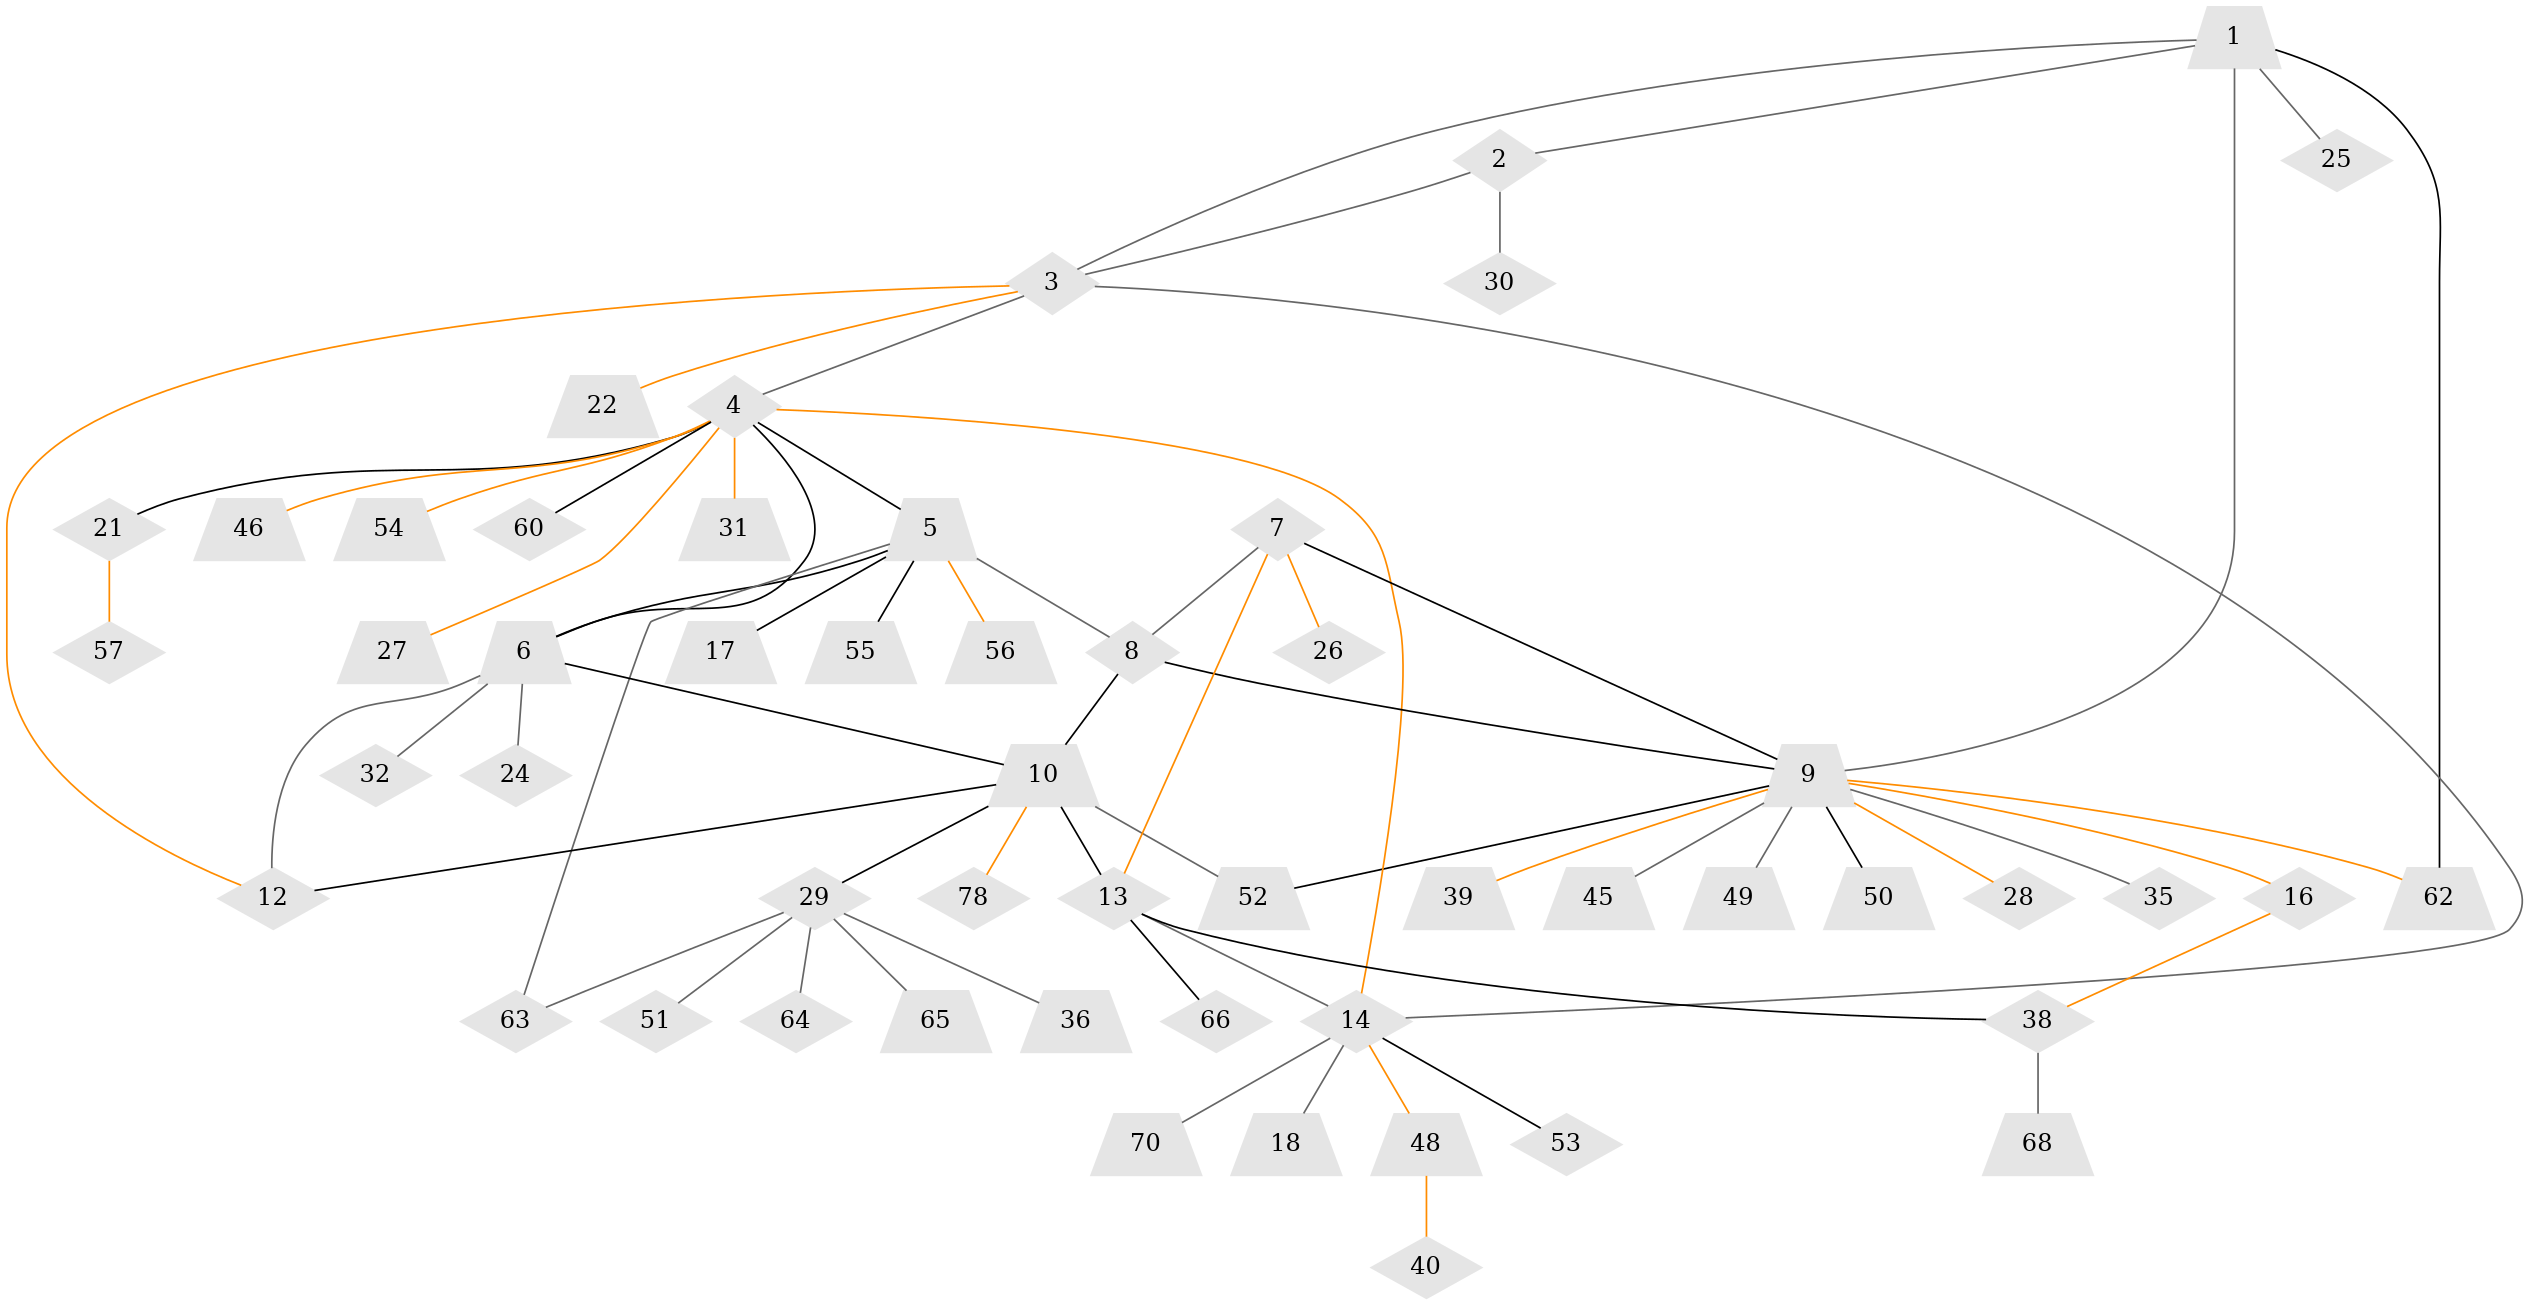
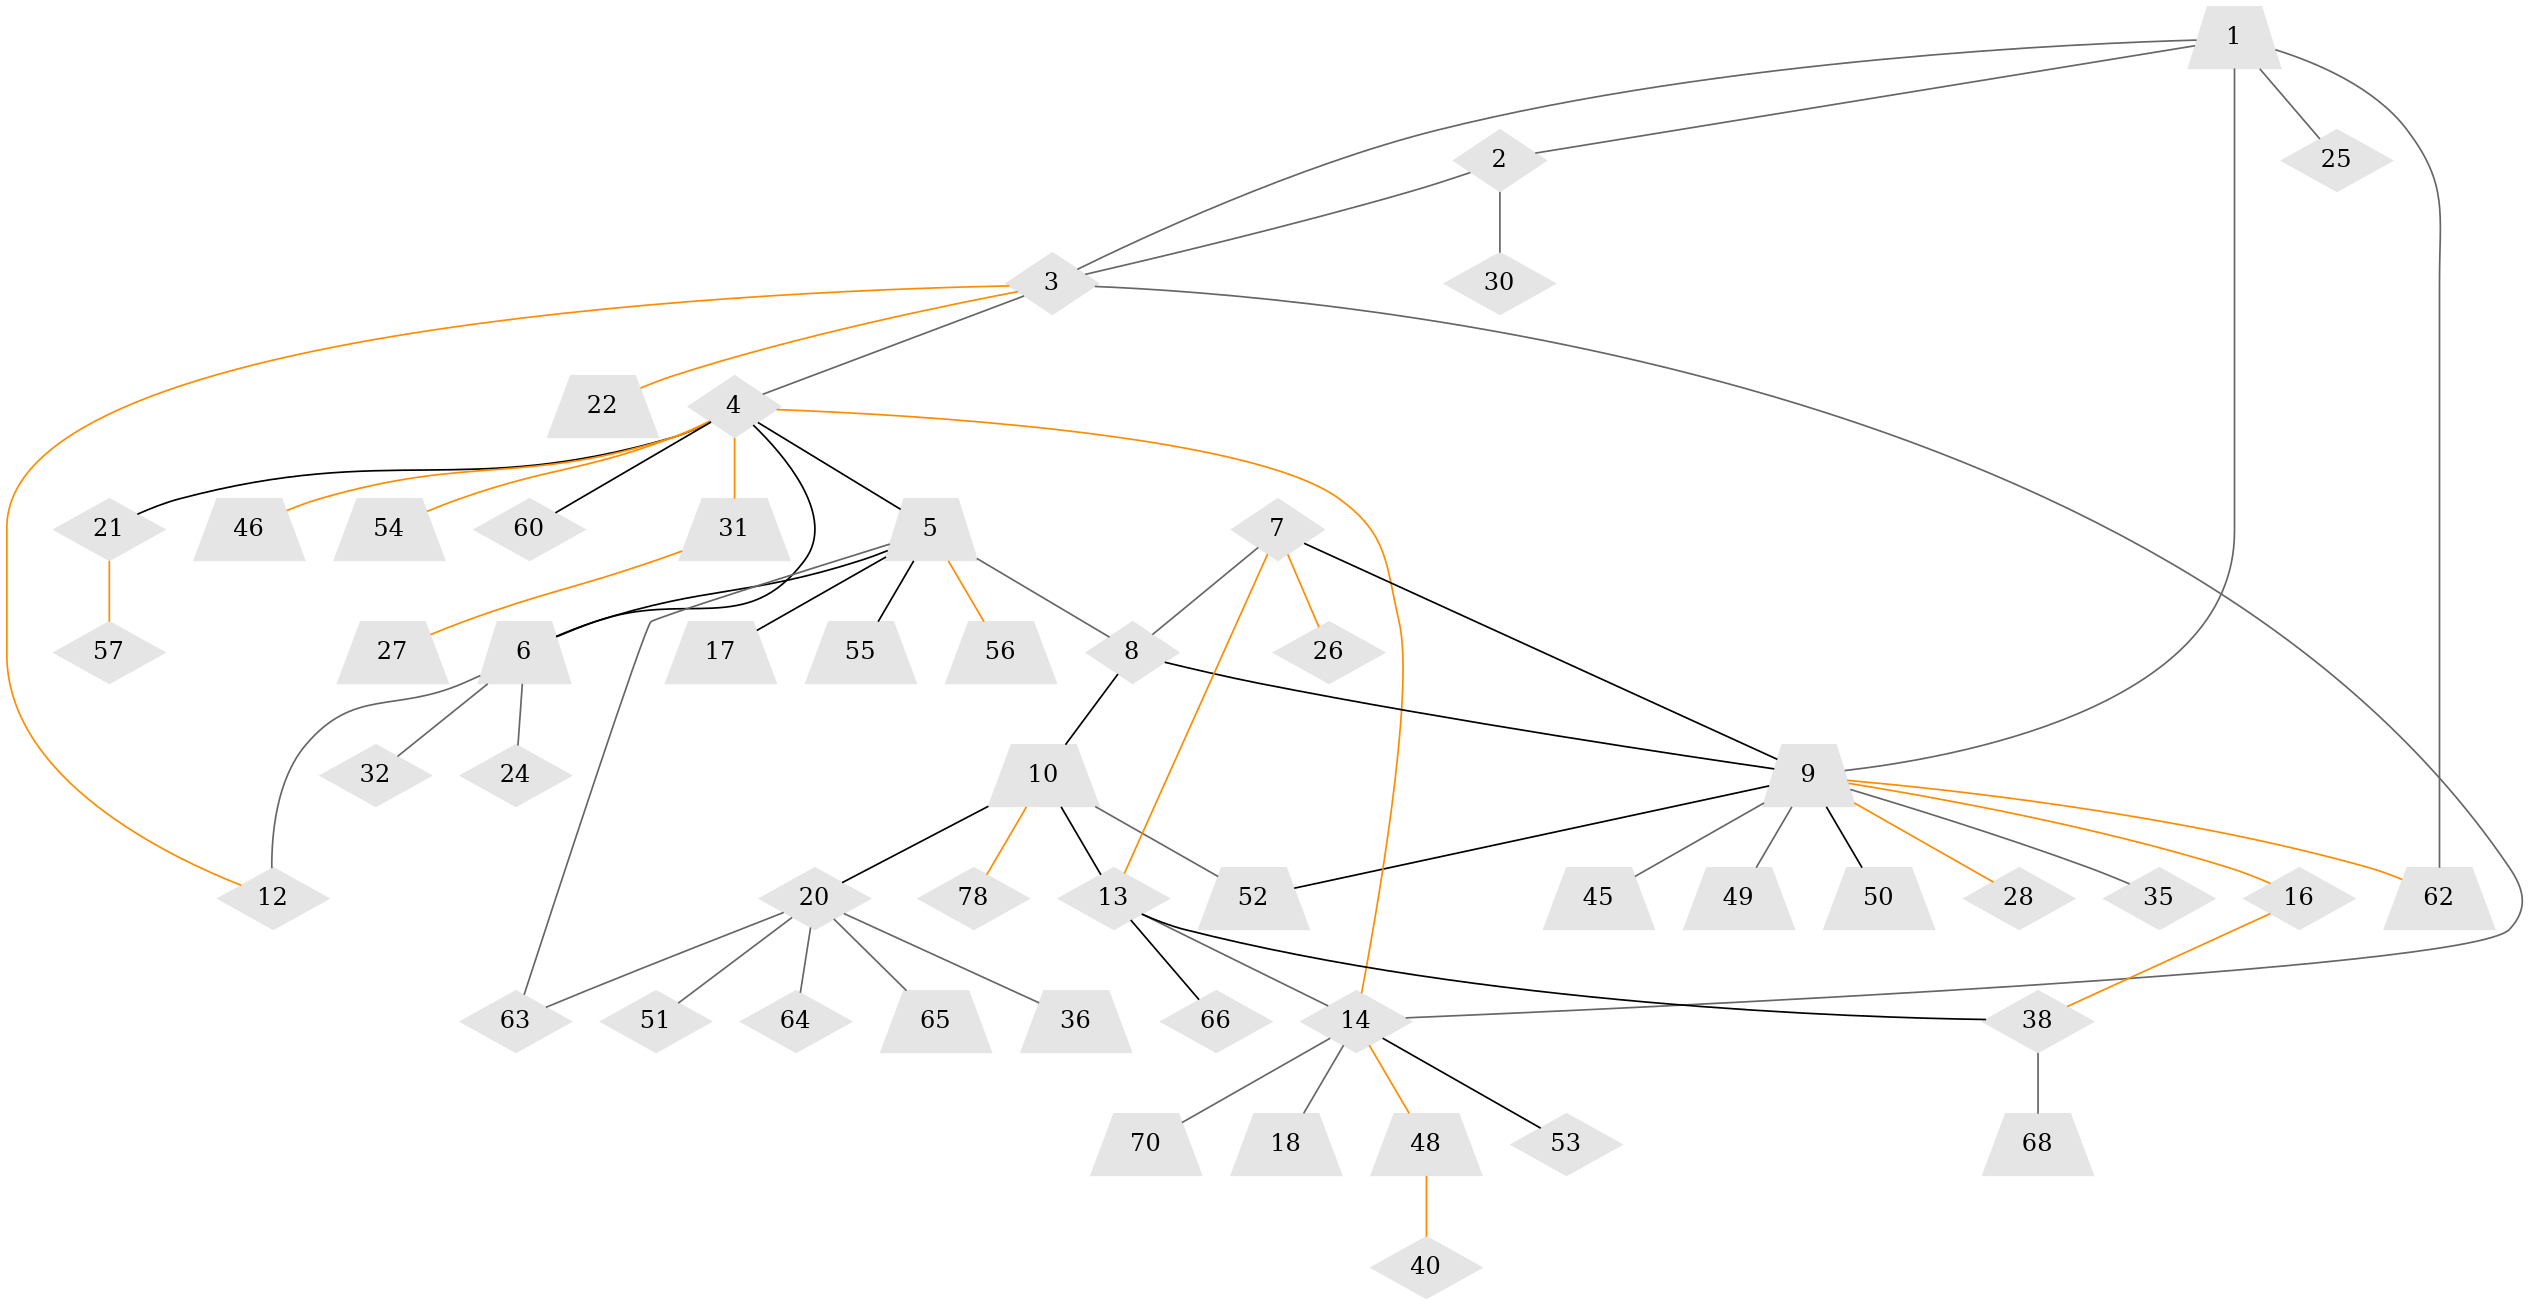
(2440, 417) -> (2440, 417)
(597, 562) -> (556, 591)
(784, 714) -> none
(655, 838) -> none
(815, 899) -> (815, 899)
(1459, 899) -> none
